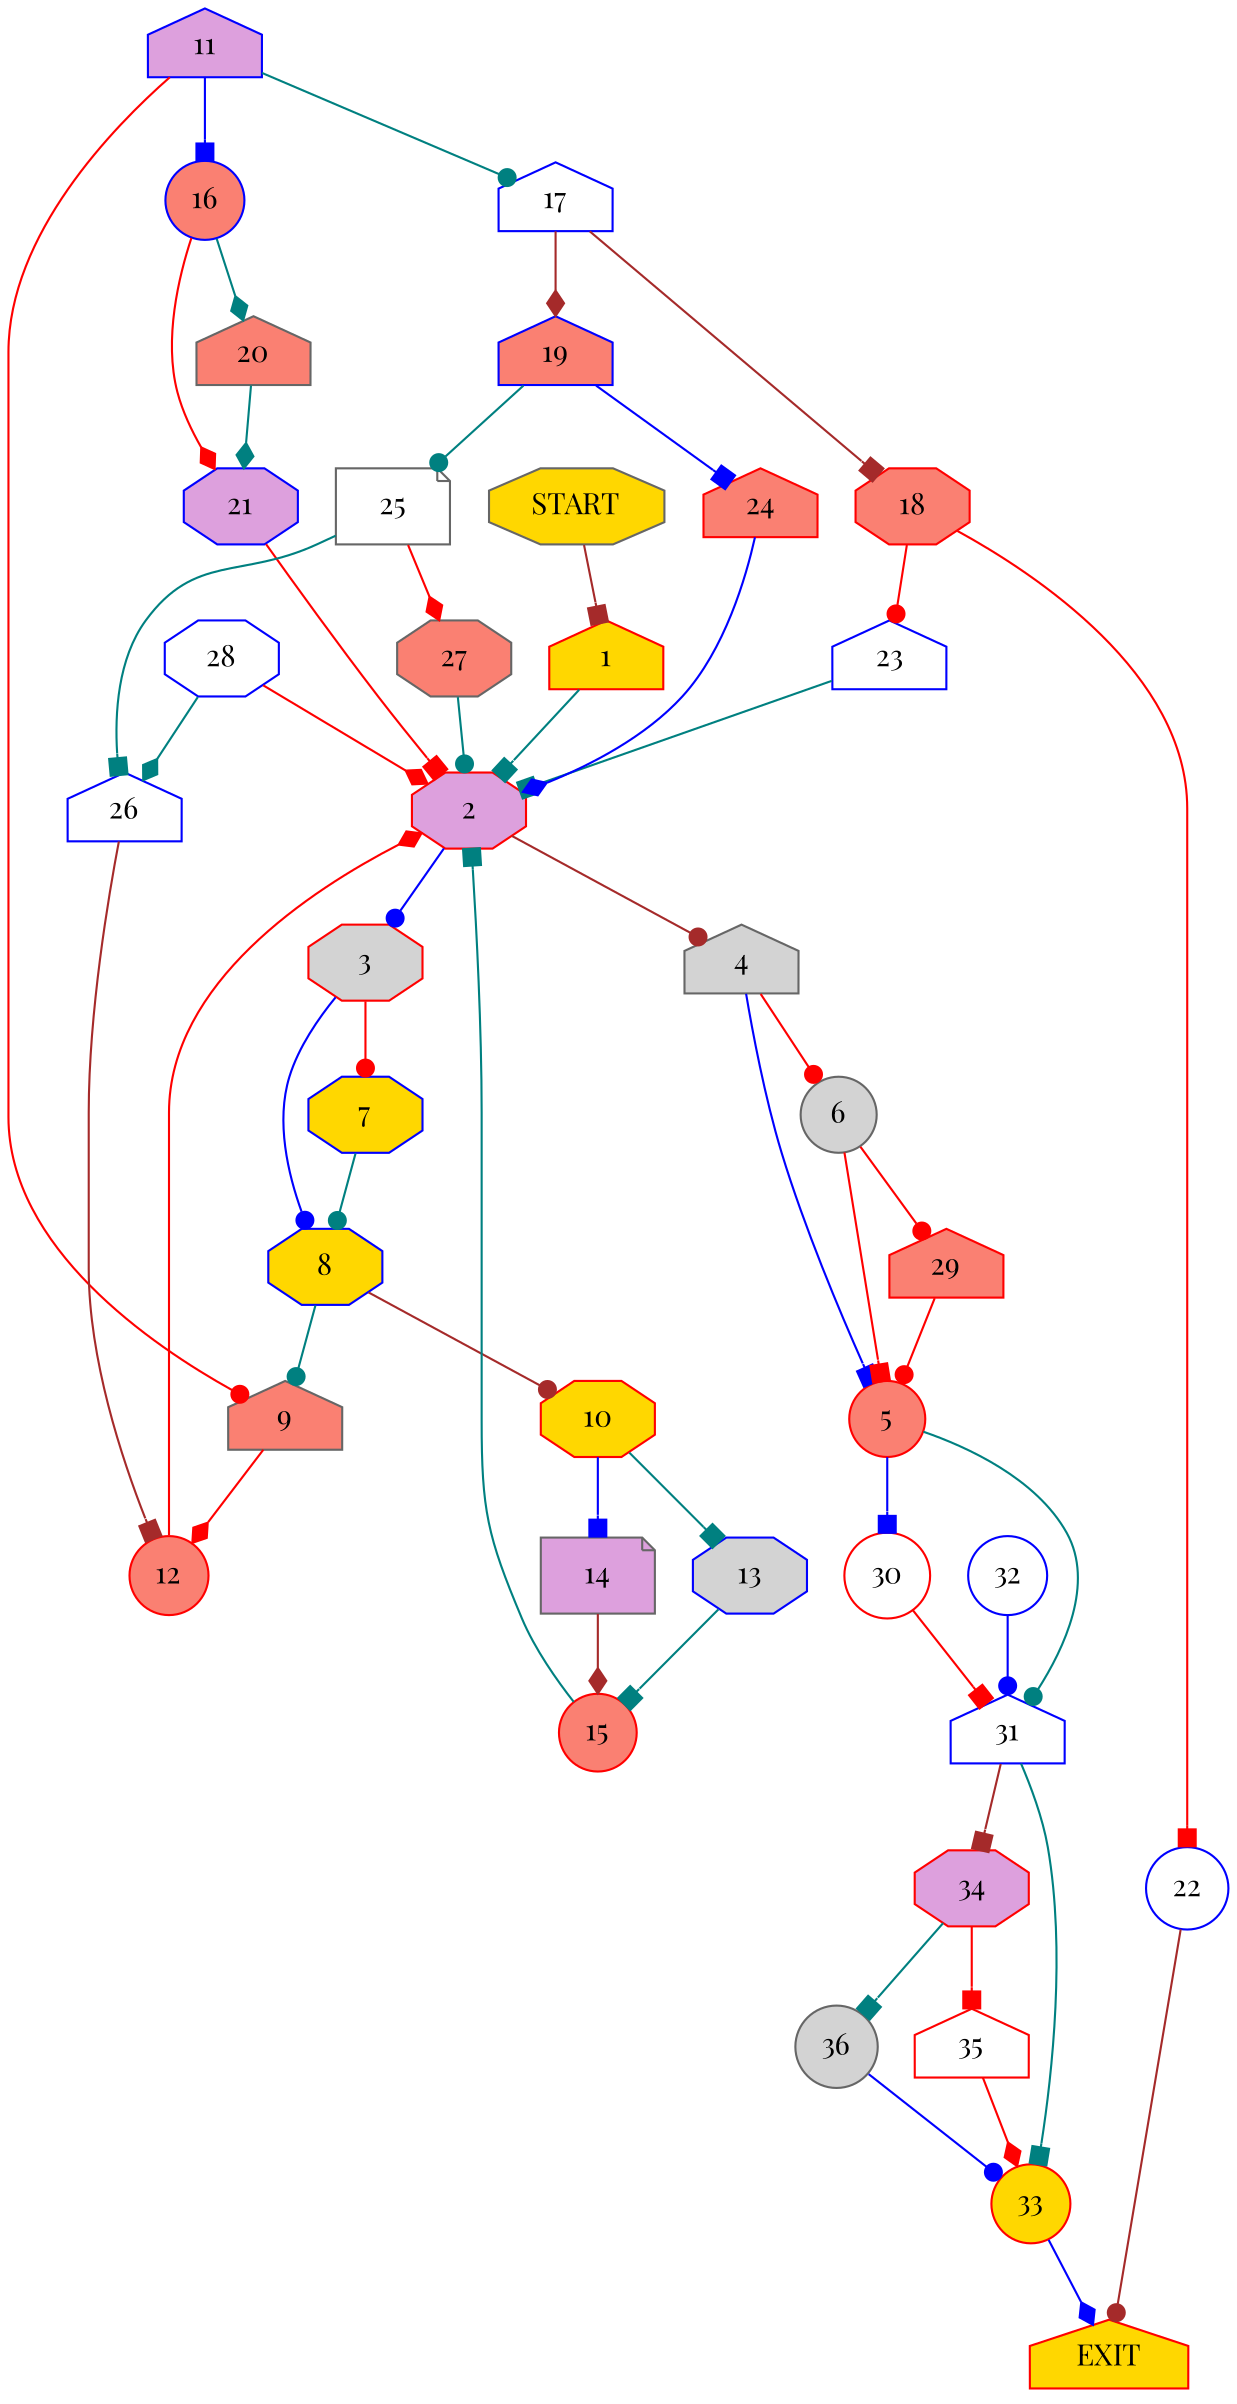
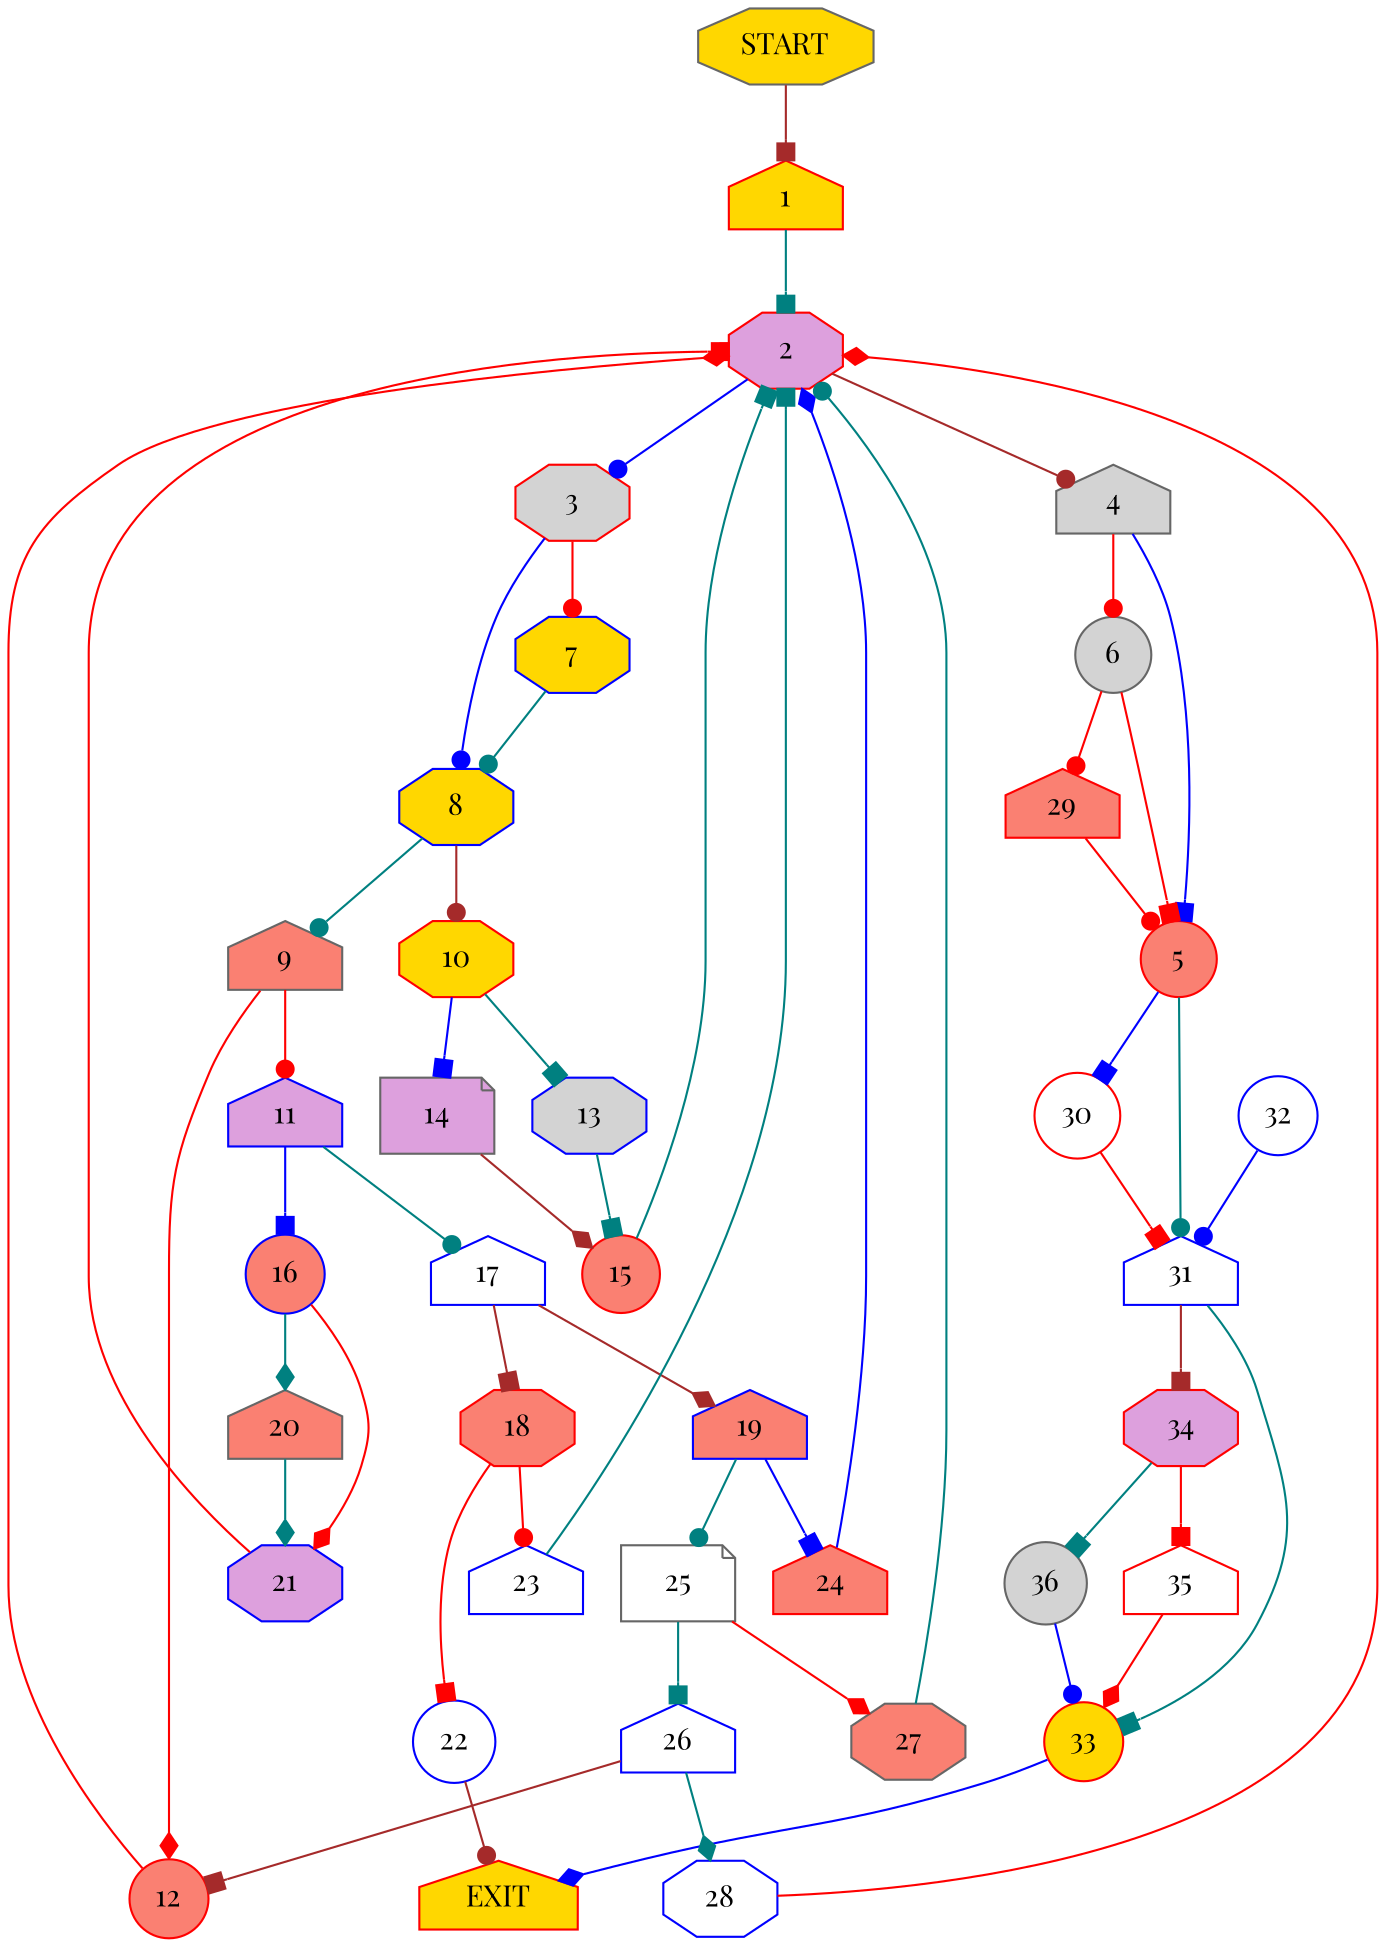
(177, 728) -> (695, 1804)
(8, 755) -> (285, 1025)
